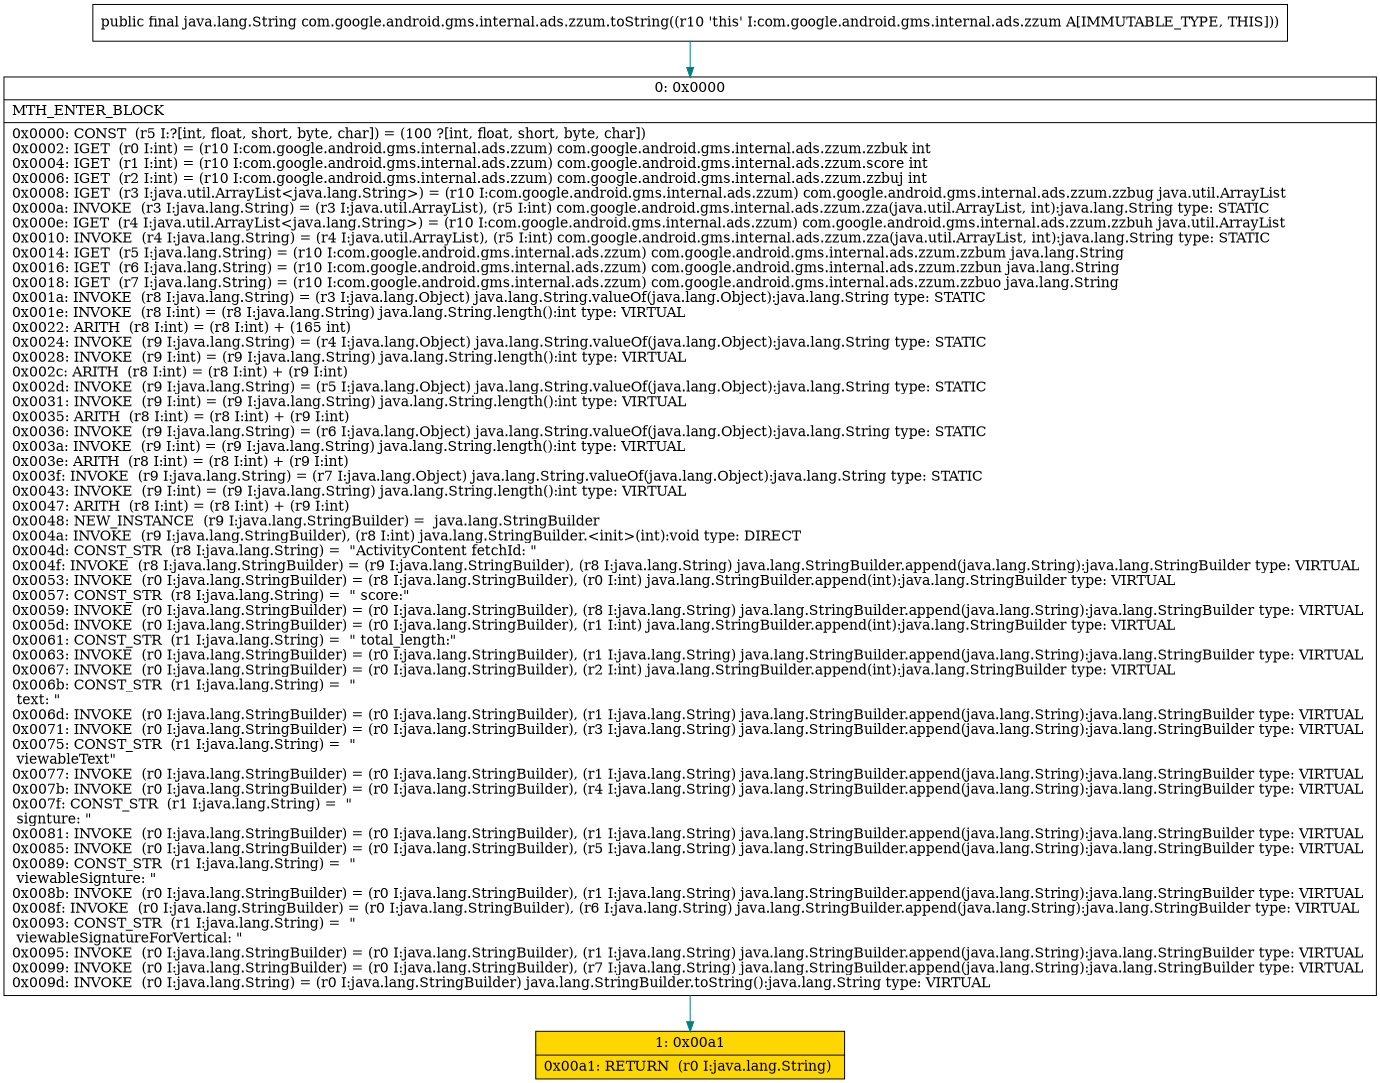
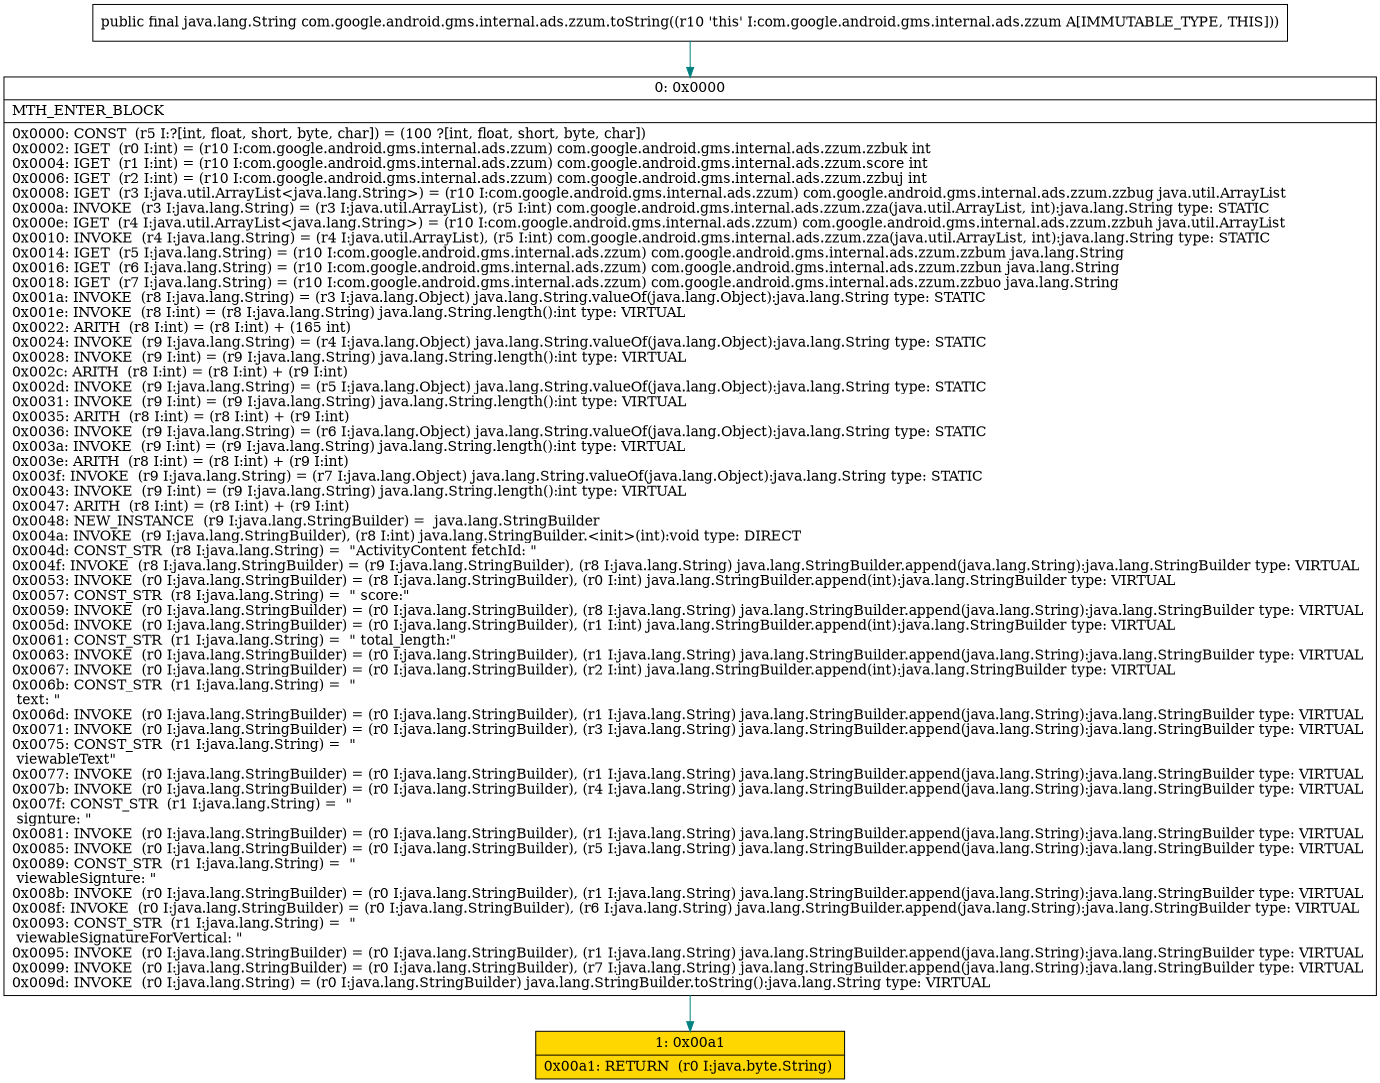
(690, 1067) -> (690, 1067)
